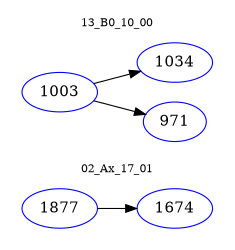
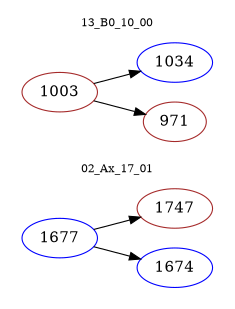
(60, 92) -> (60, 92)
(175, 122) -> (175, 122)
(60, 208) -> (60, 238)
none -> (175, 208)
